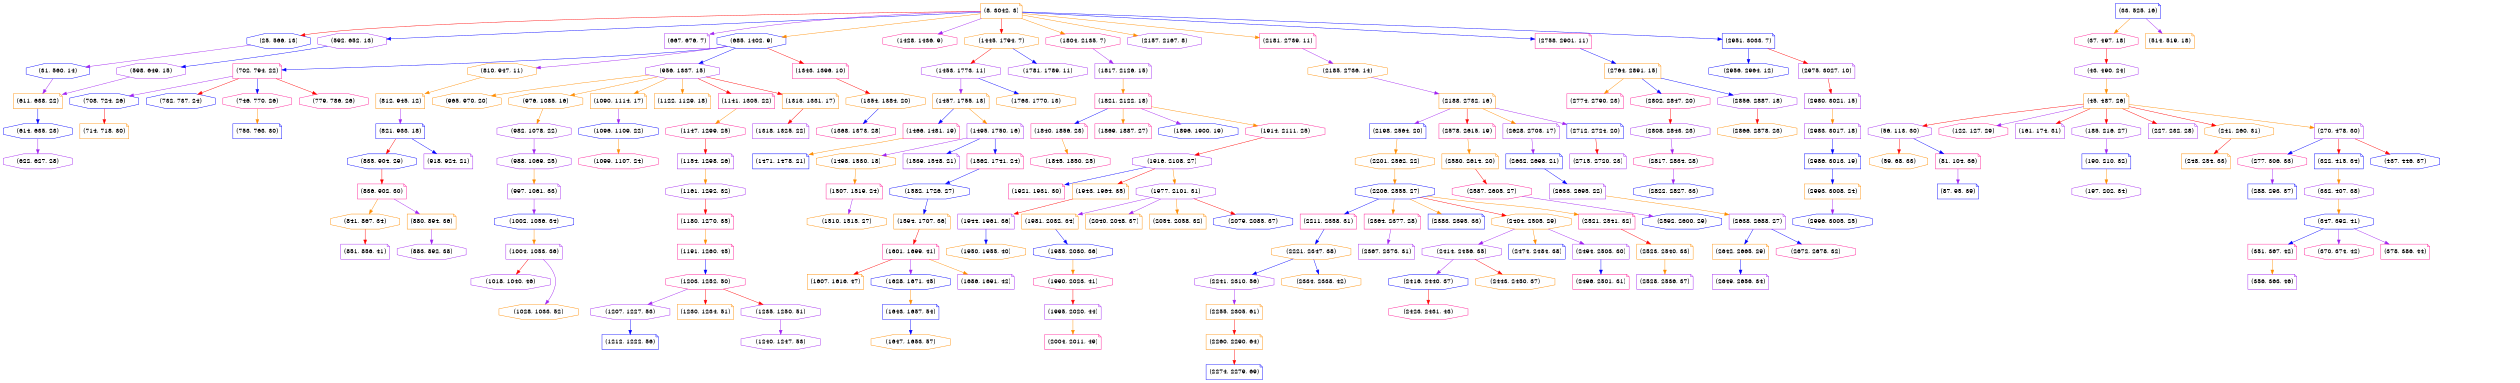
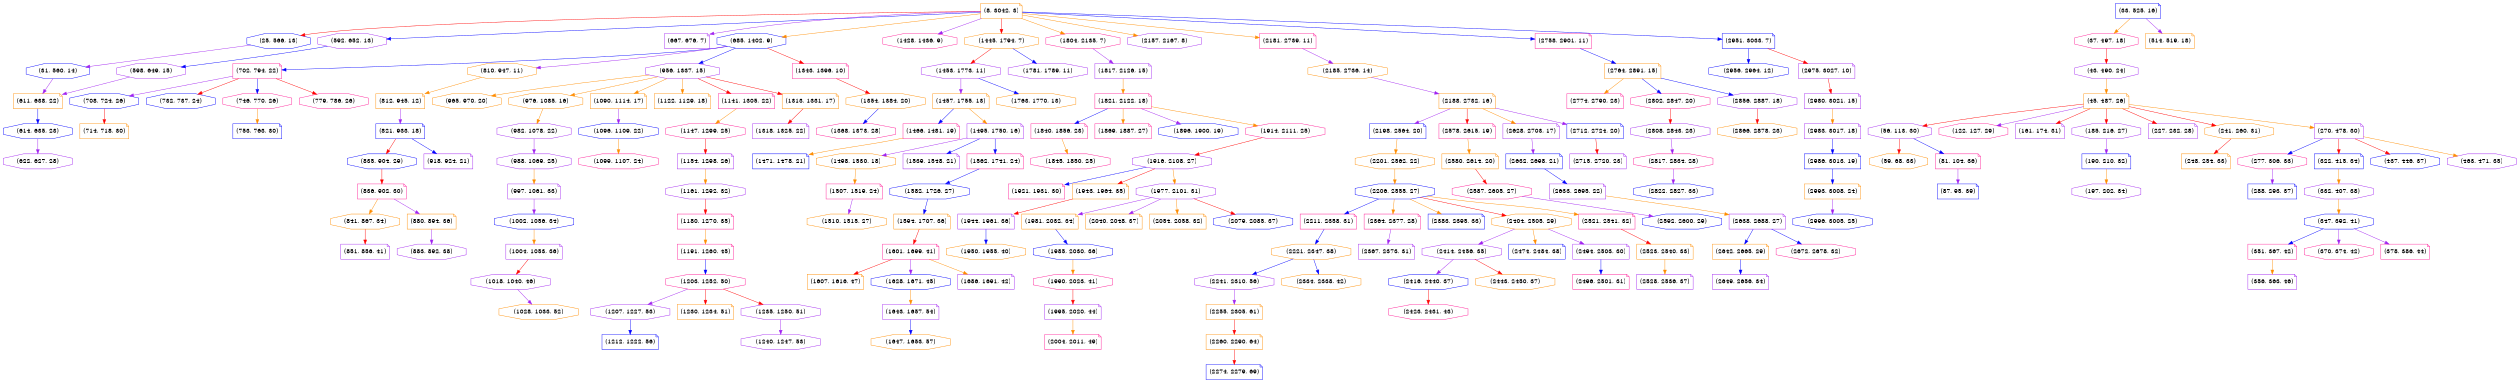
none -> (2482, 161)
(556, 279) -> (523, 295)
(911, 312) -> (911, 312)
